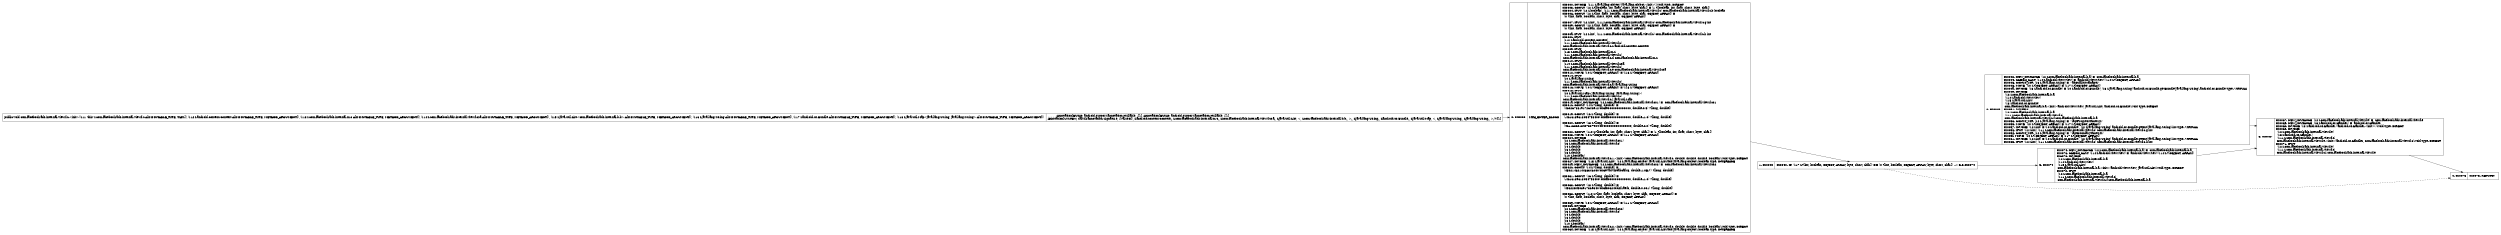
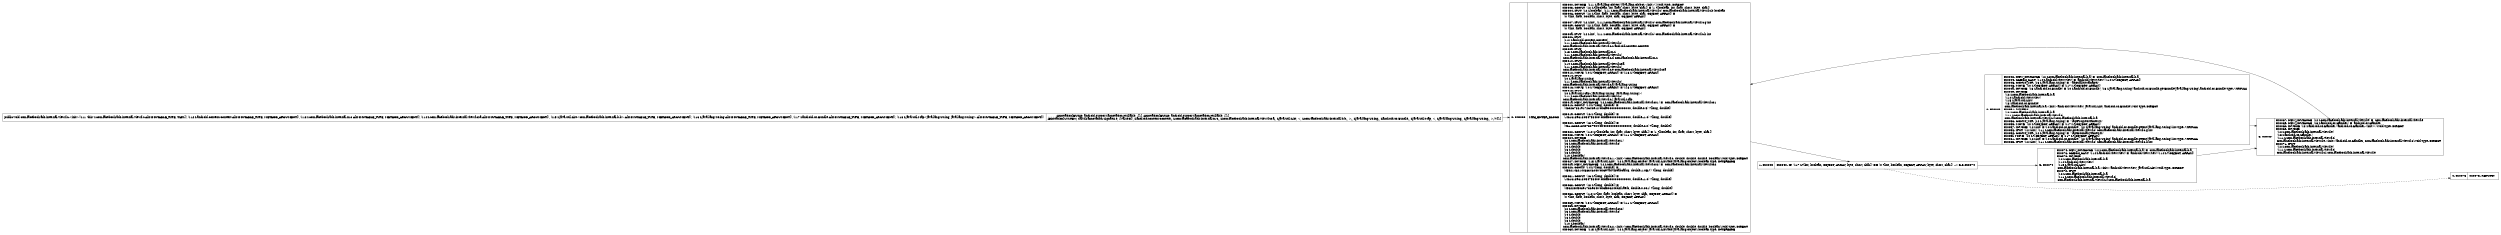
(2435, 164) -> (2047, 48)
